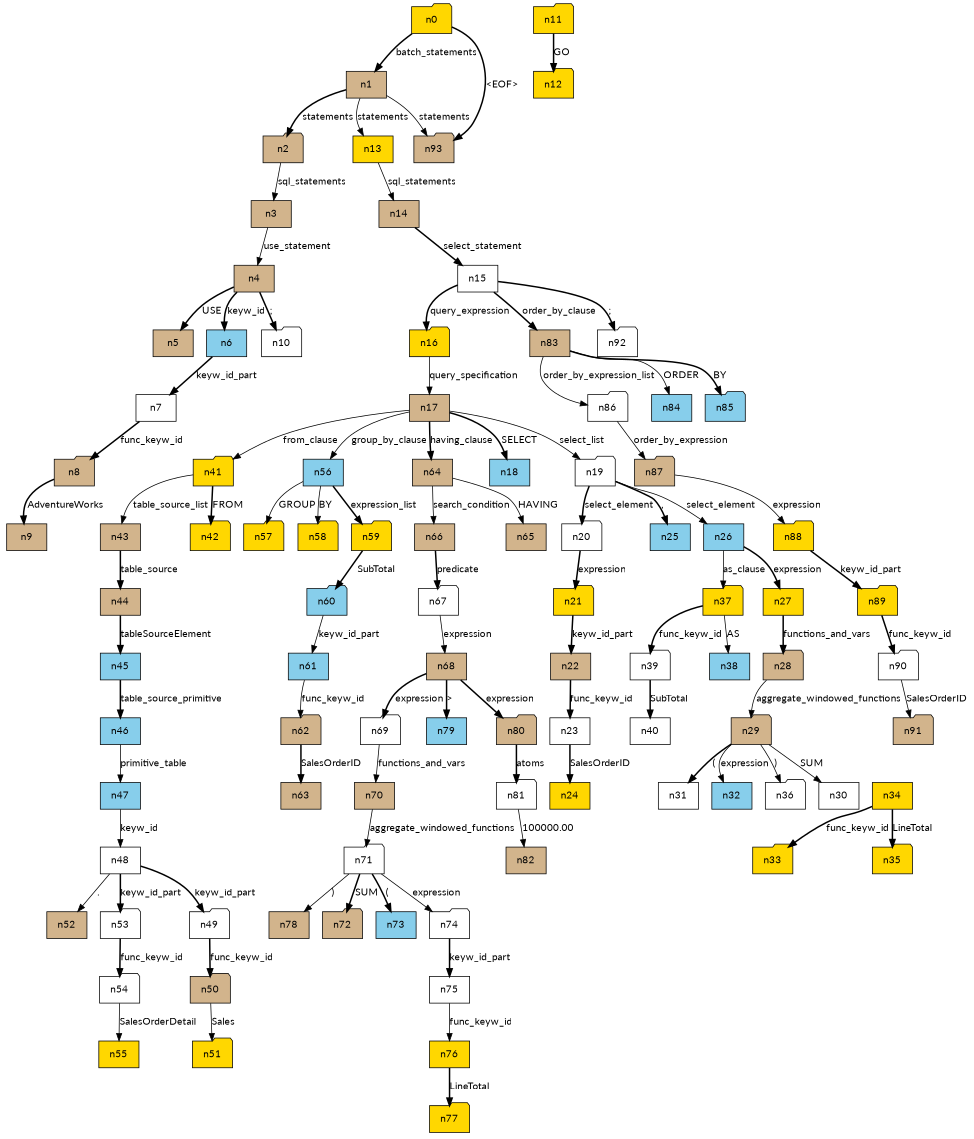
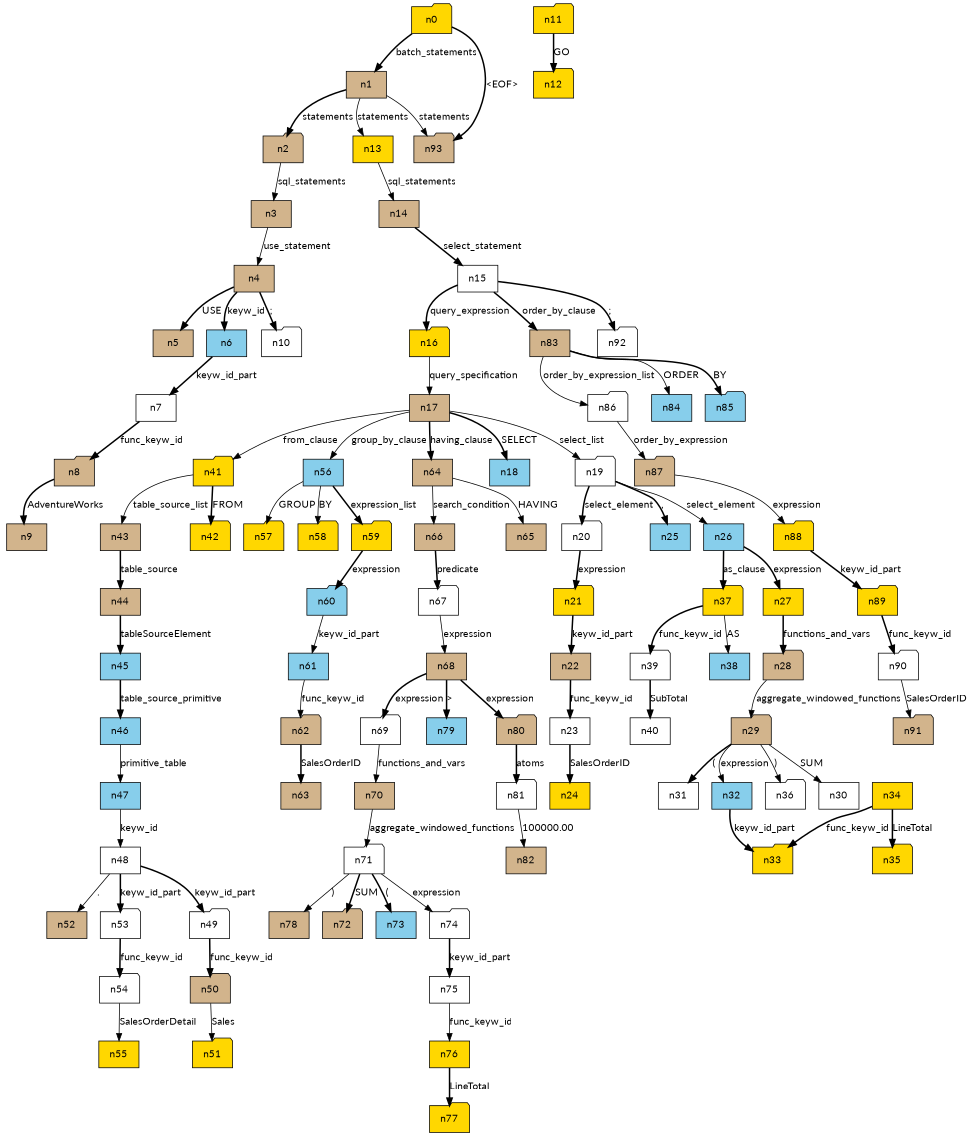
(723, 566) -> (723, 566)
(376, 570) -> (376, 570)
none -> (733, 831)
